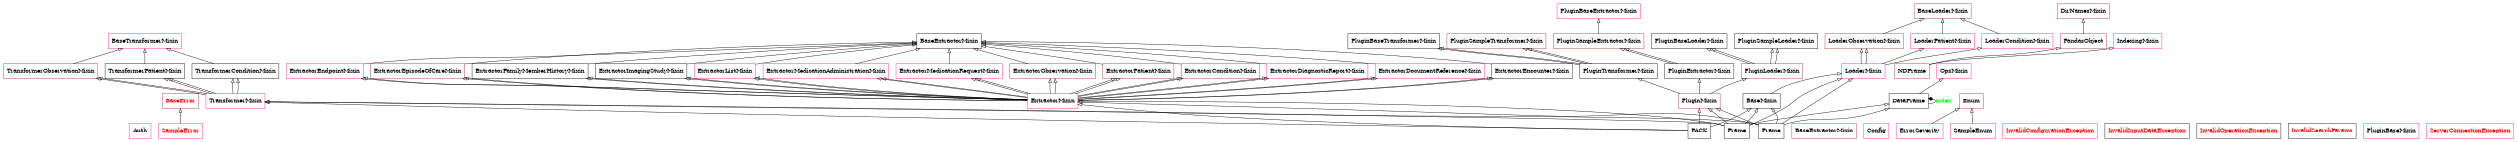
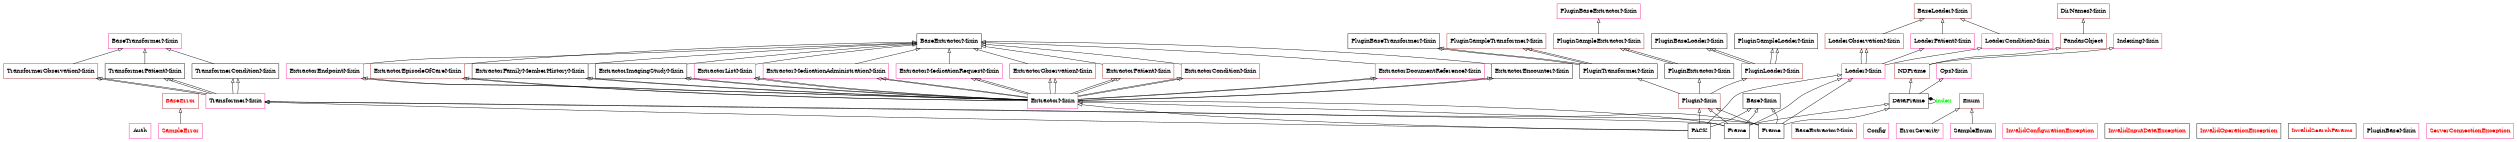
(1317, 71) -> none
(1803, 80) -> (1766, 87)
none -> (1910, 88)
